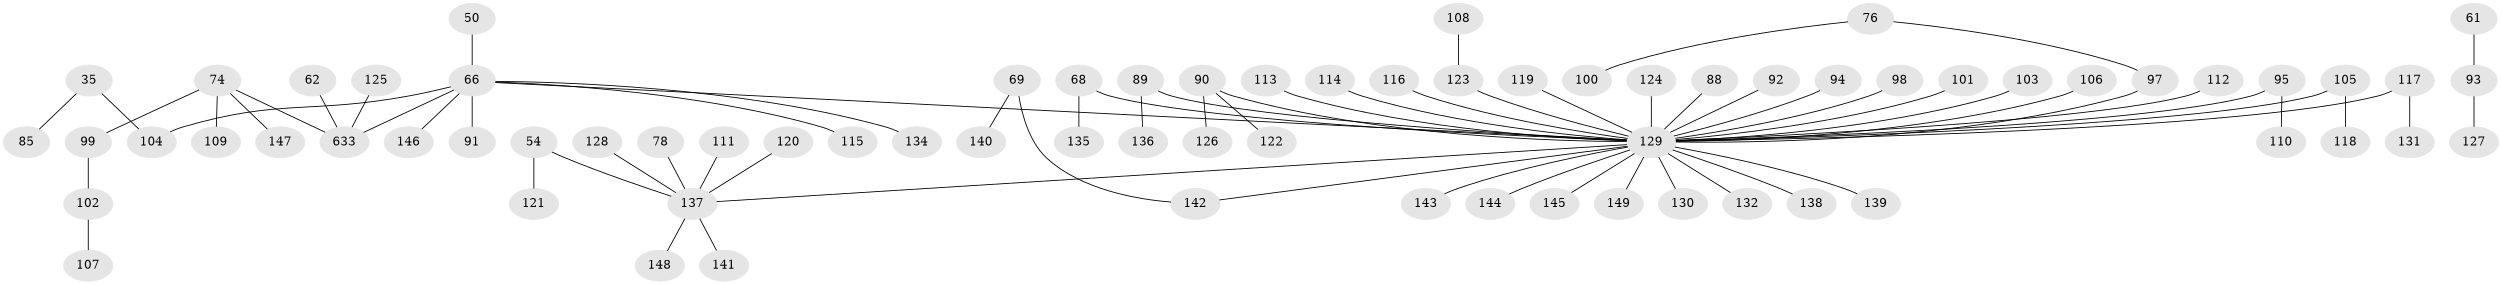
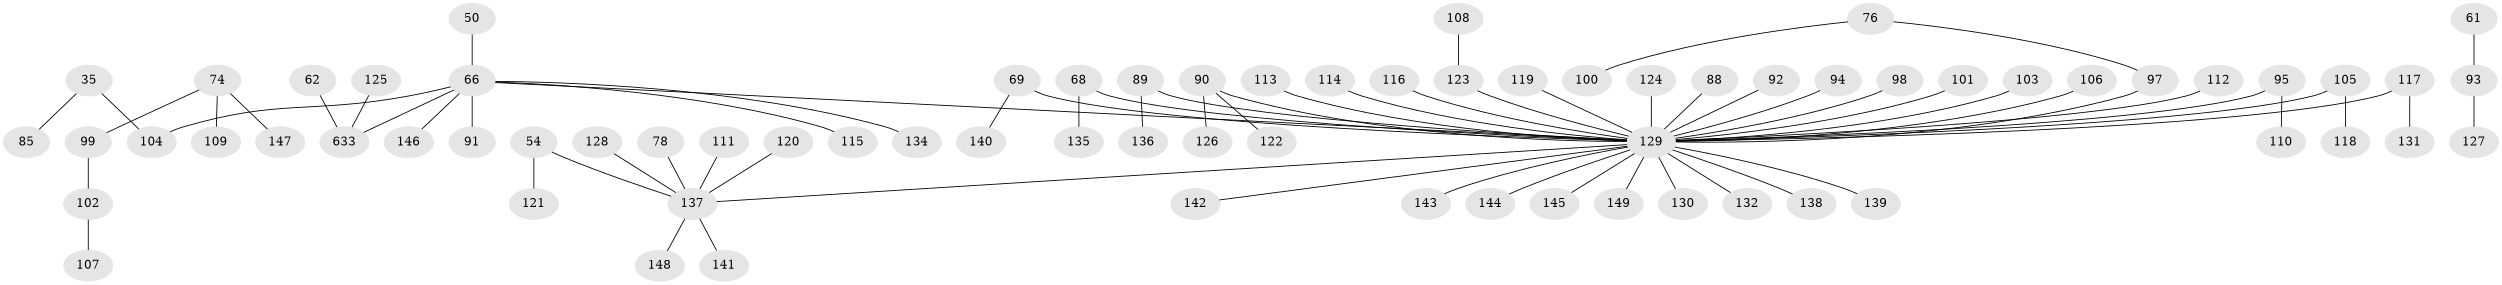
(287, 114) -> none
(1069, 174) -> (1329, 128)
